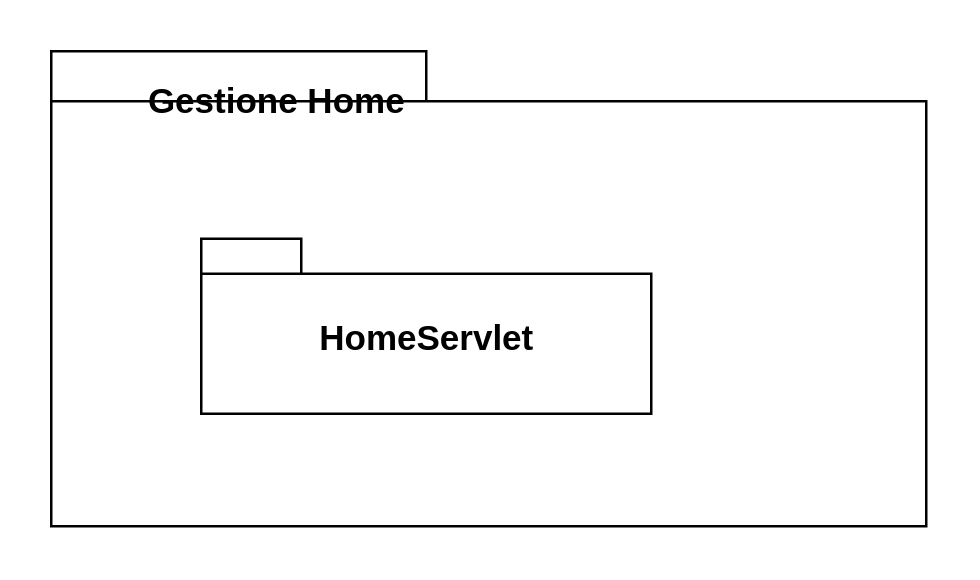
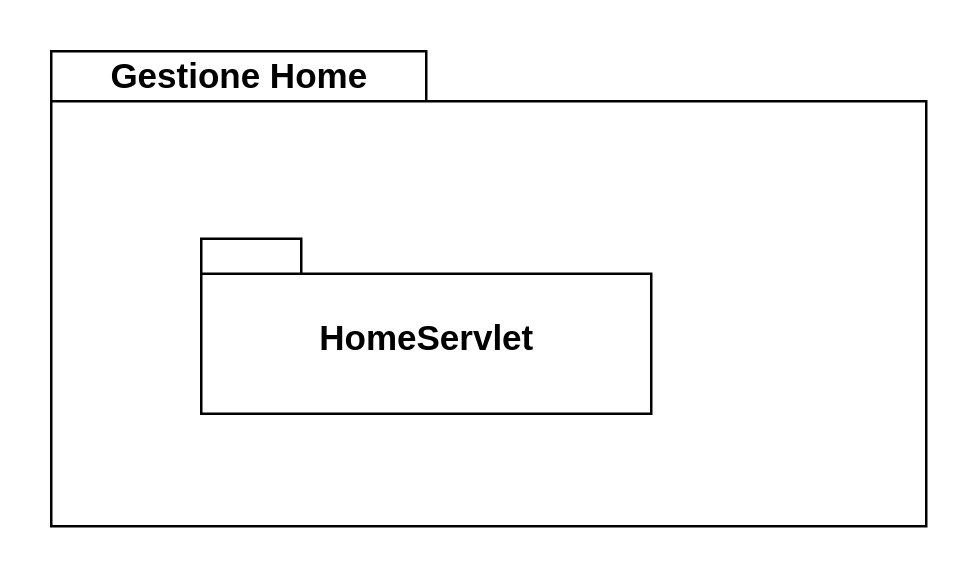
(276, 101) -> (239, 76)
